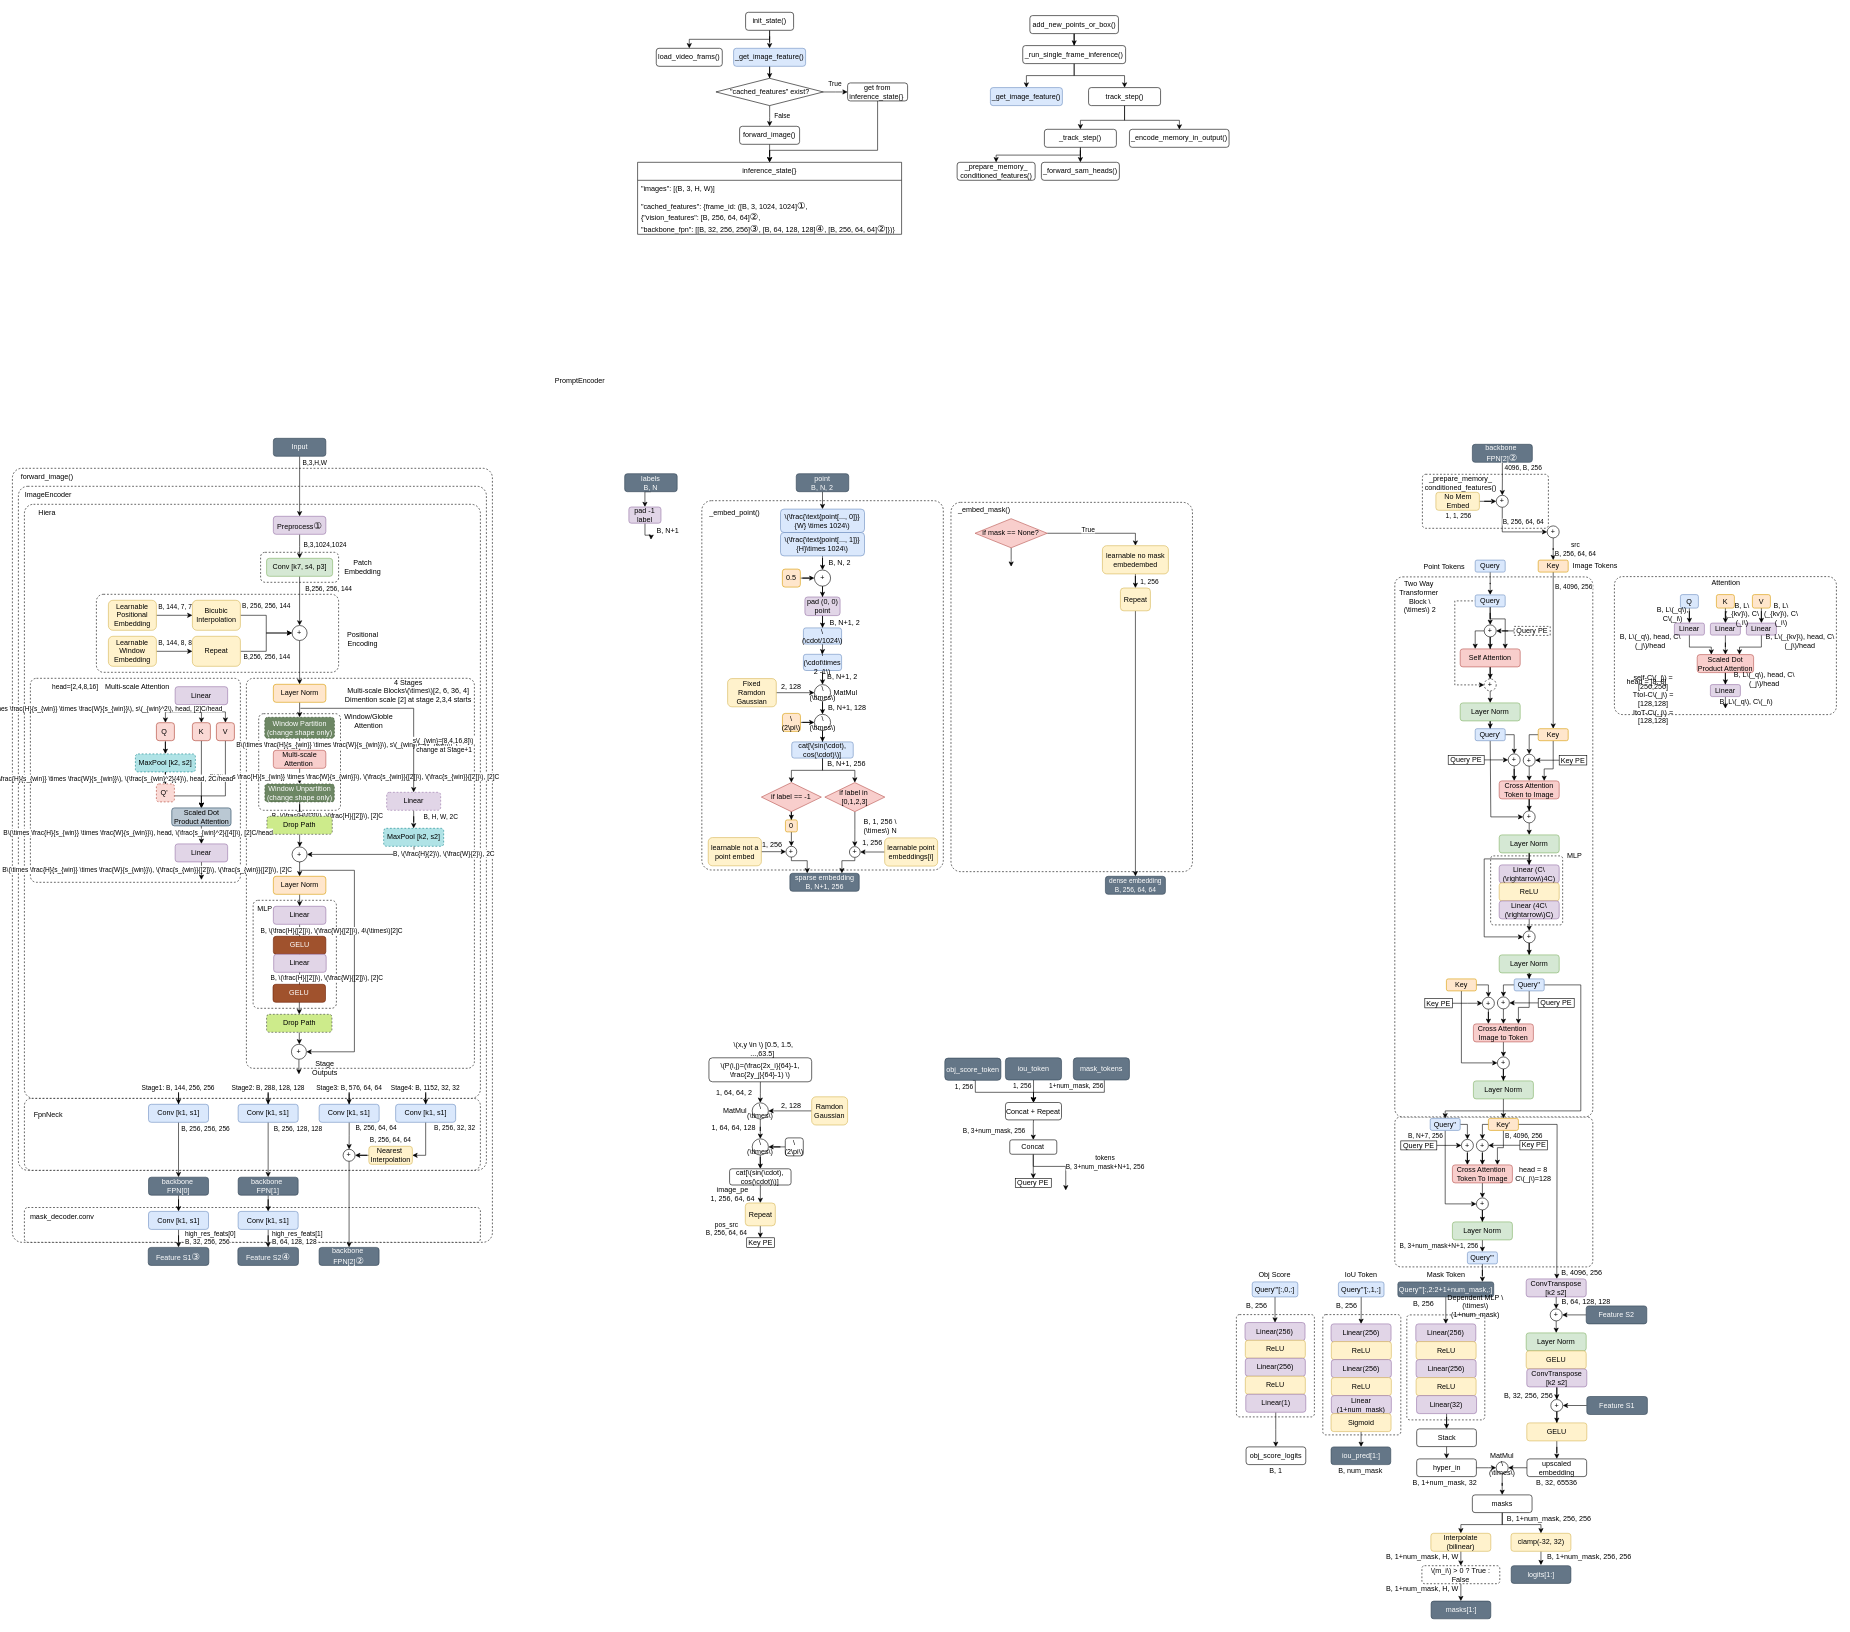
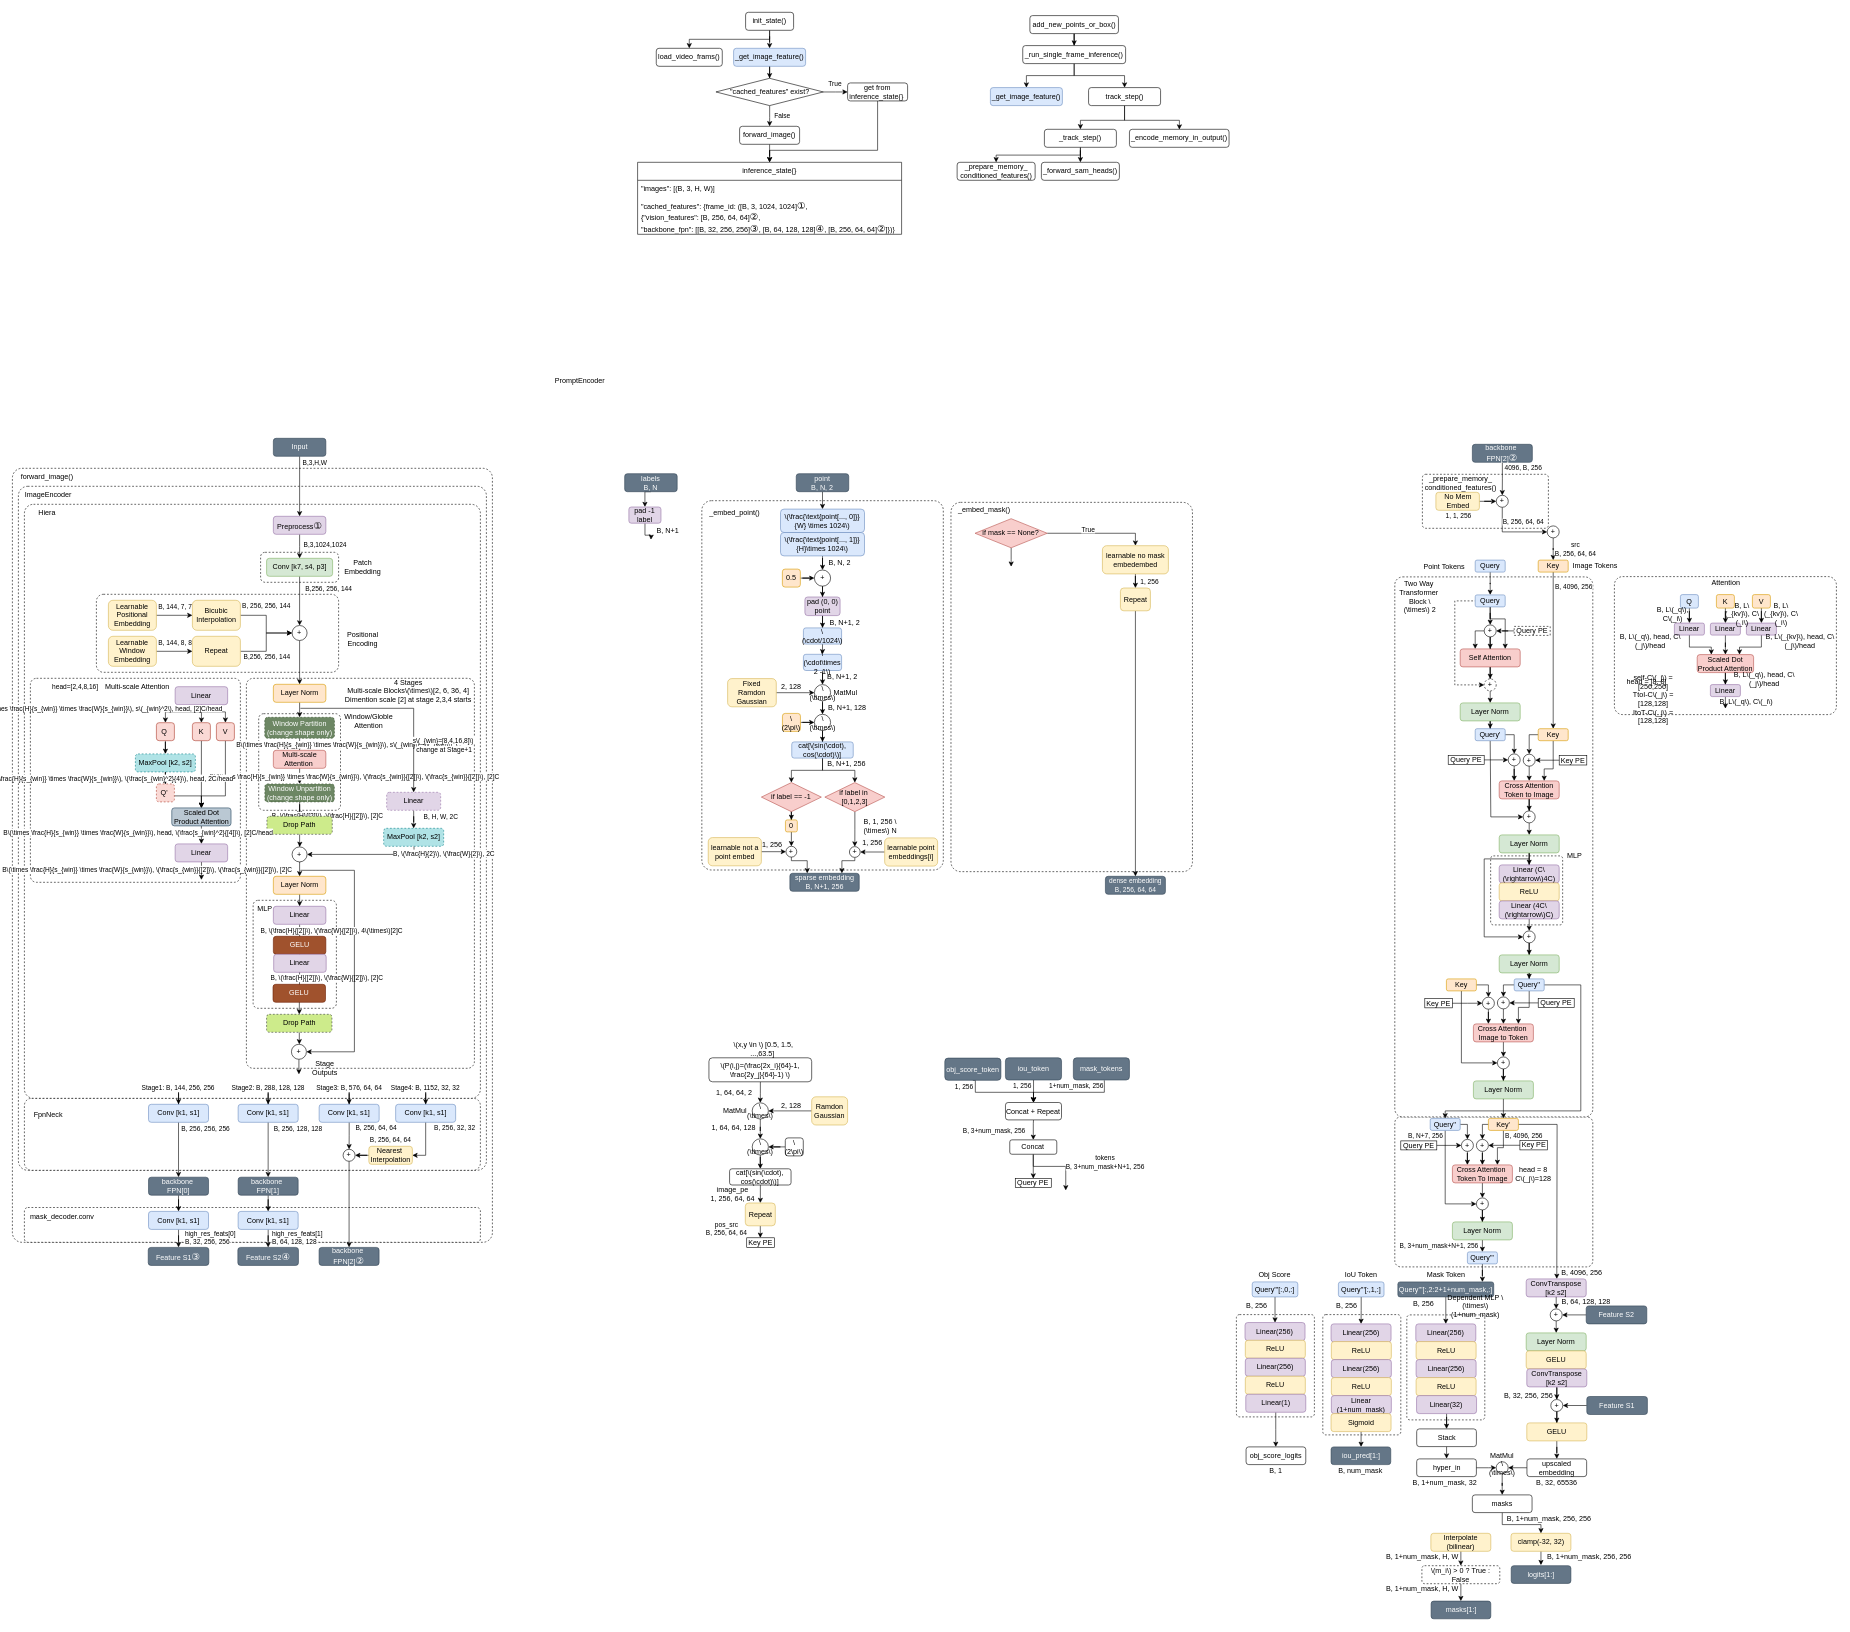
(1479, 1525) -> none
